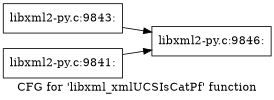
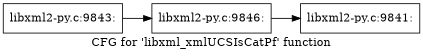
(133, 53) -> (282, 18)
